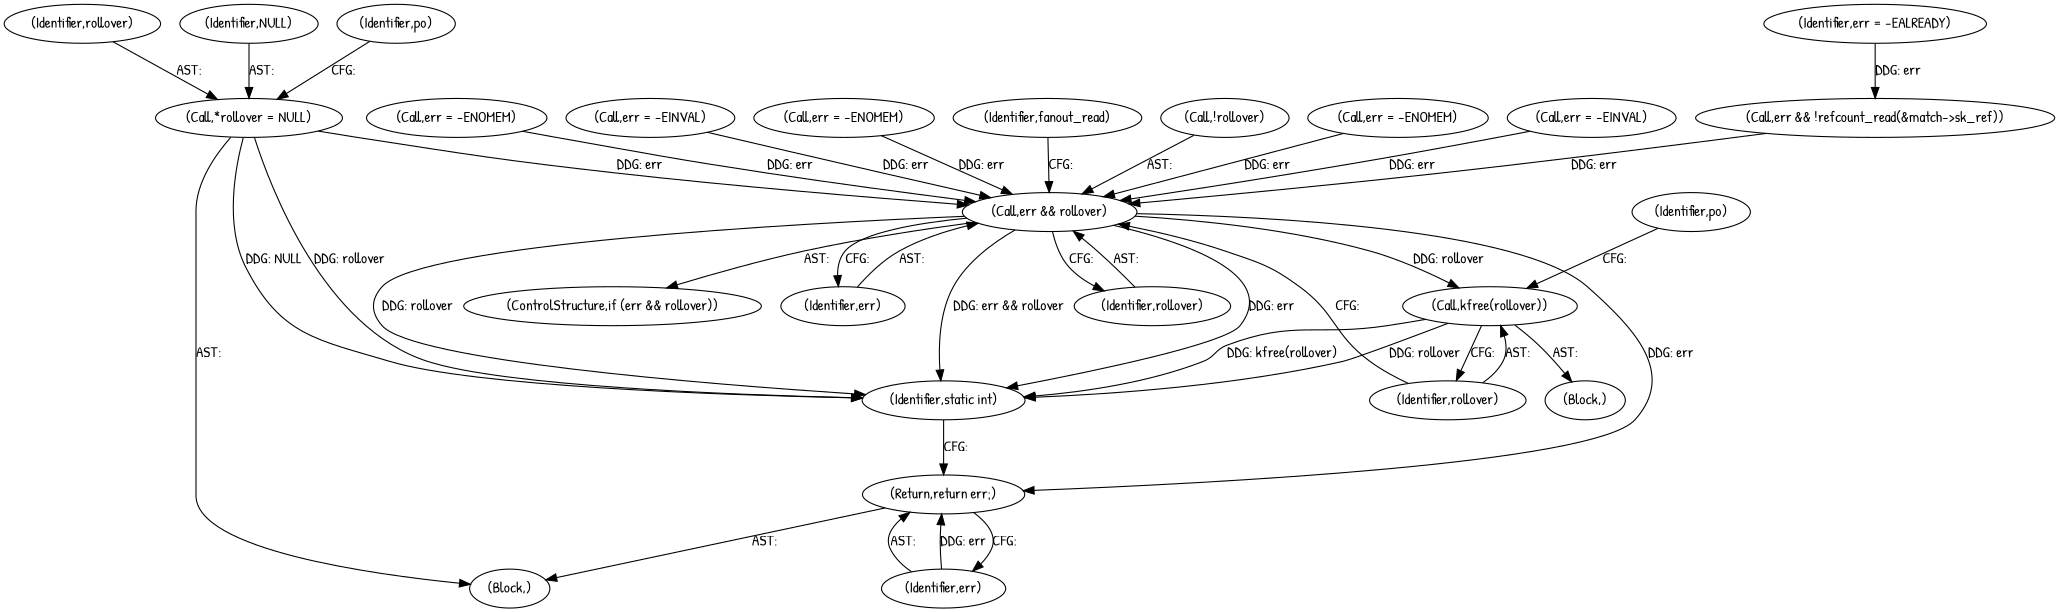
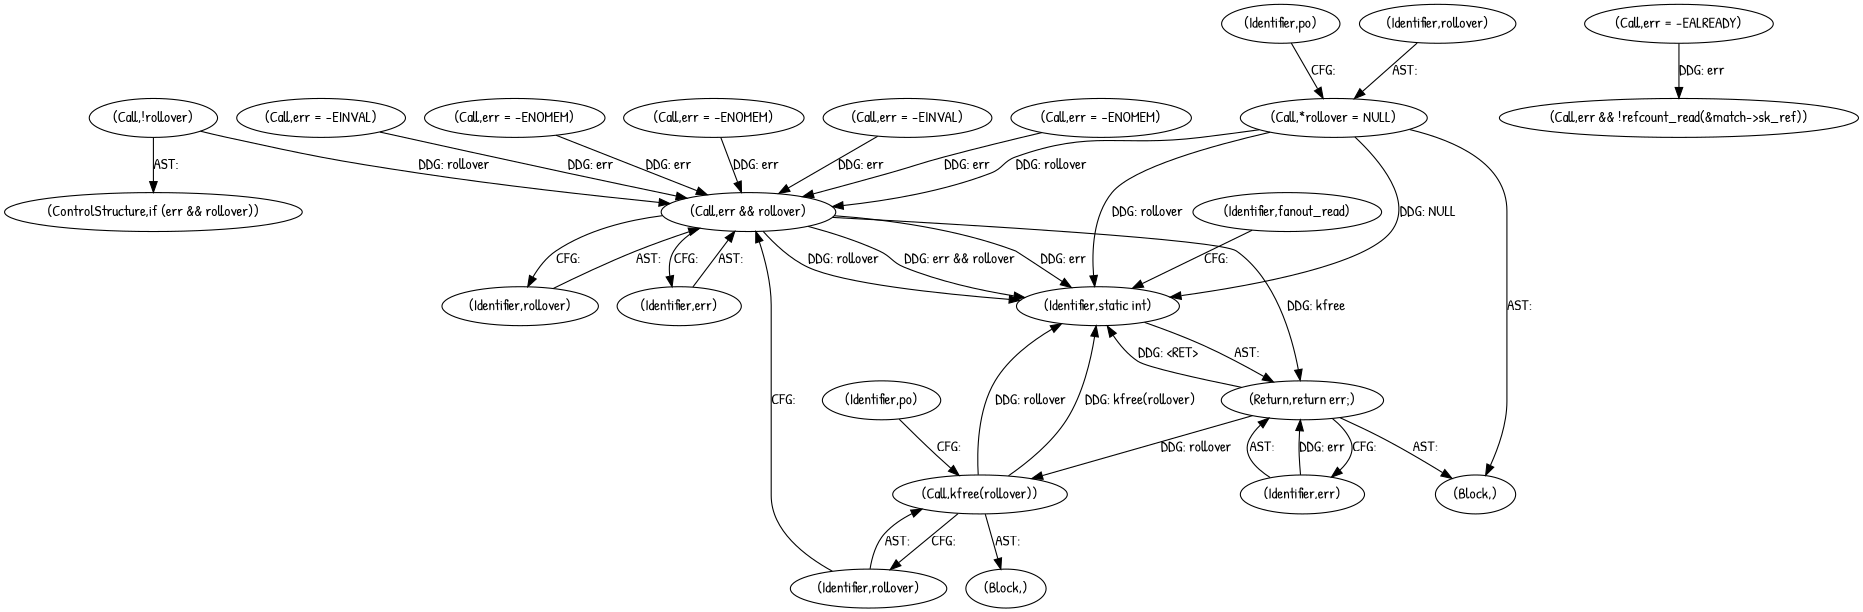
(249, 24) -> none
(1875, 24) -> (1679, 24)
(1048, 160) -> (1197, 257)
(640, 165) -> (1051, 165)
(1162, 165) -> (454, 165)
(1453, 172) -> none
(1295, 235) -> (1147, 446)
(825, 247) -> (153, 160)
(1671, 353) -> (1317, 306)
none -> (1172, 372)
(958, 447) -> (1249, 353)
